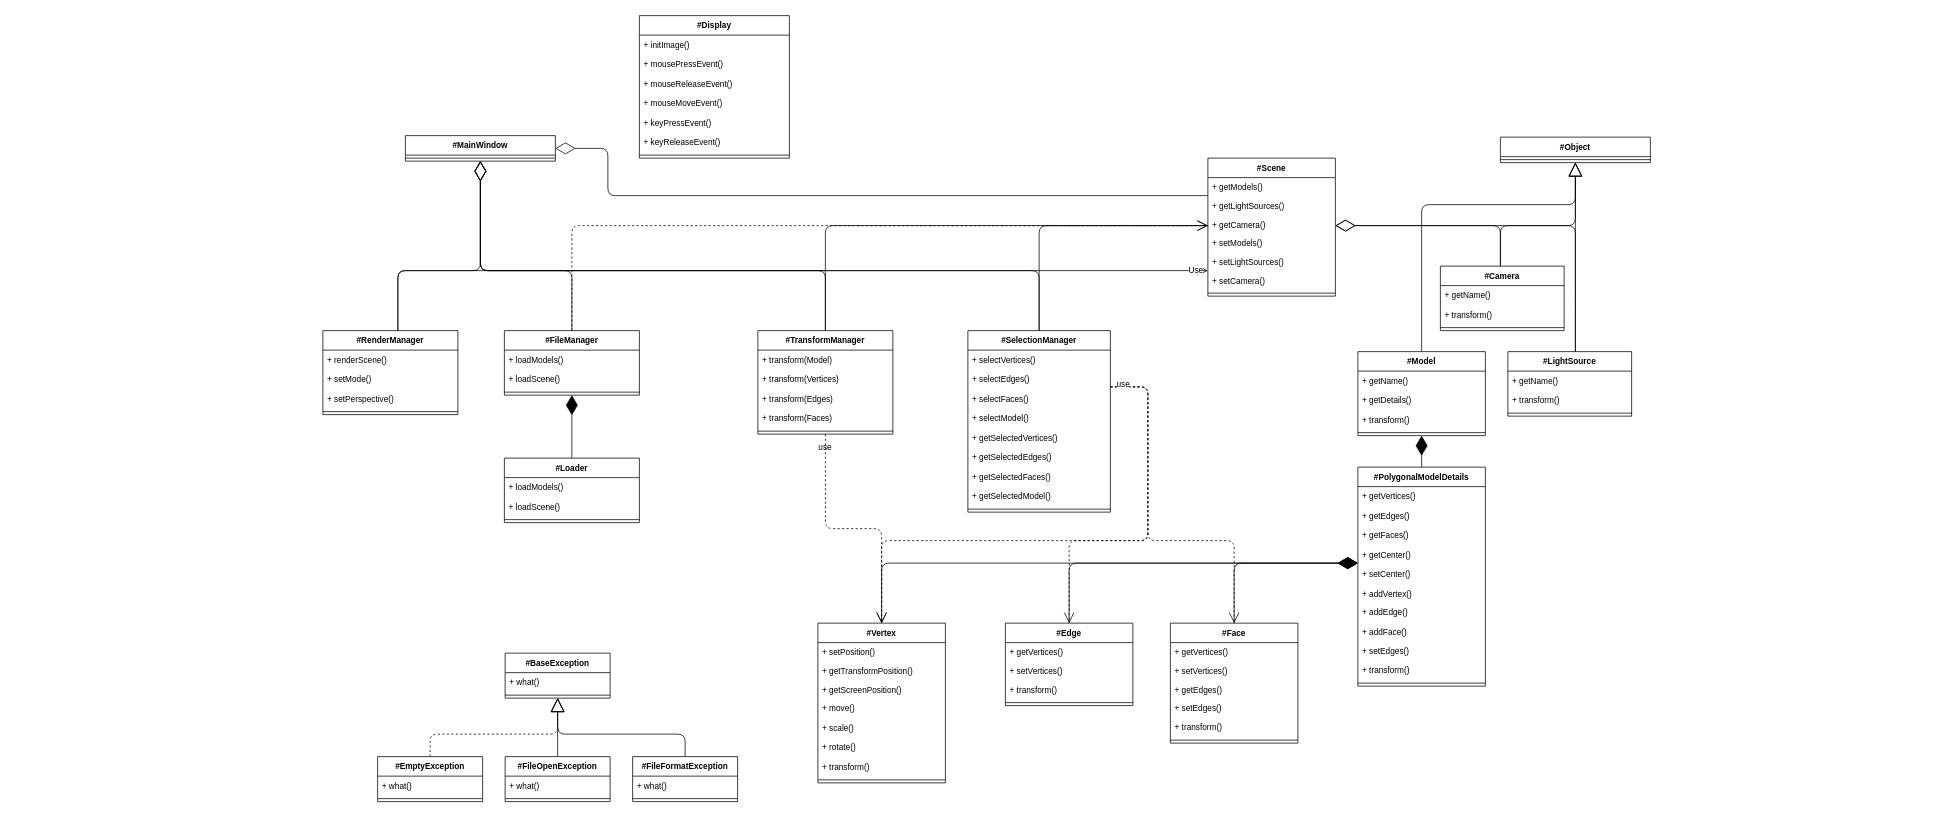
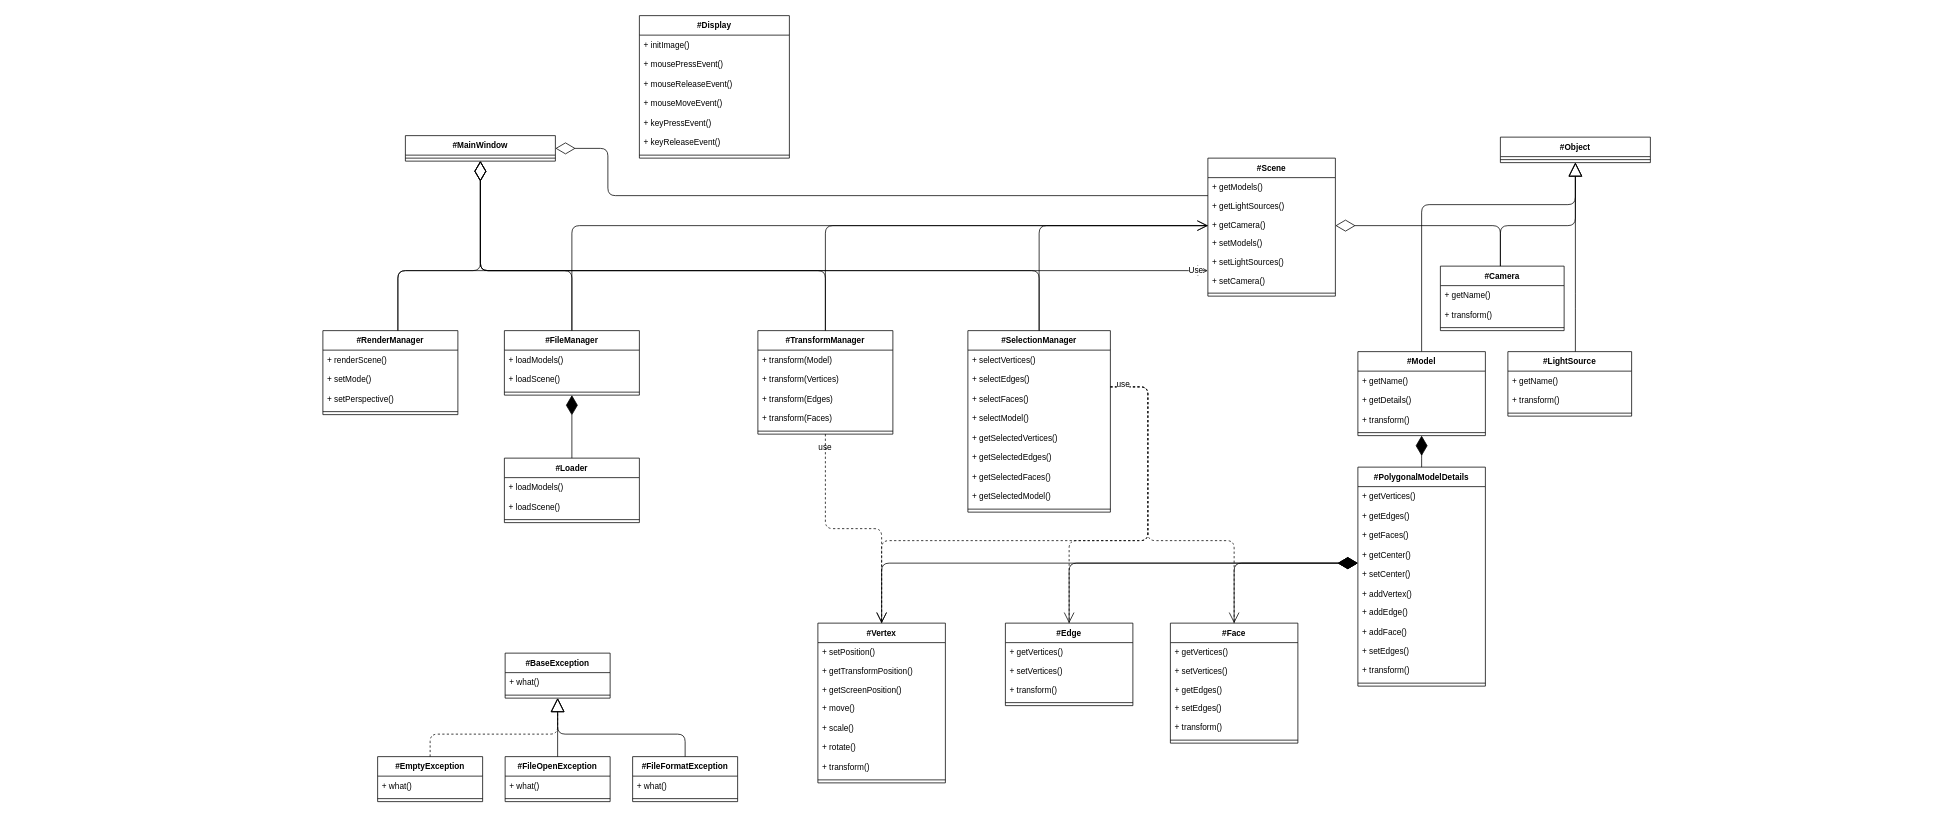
(678, 225) -> (678, 225)
(1500, 225) -> none
